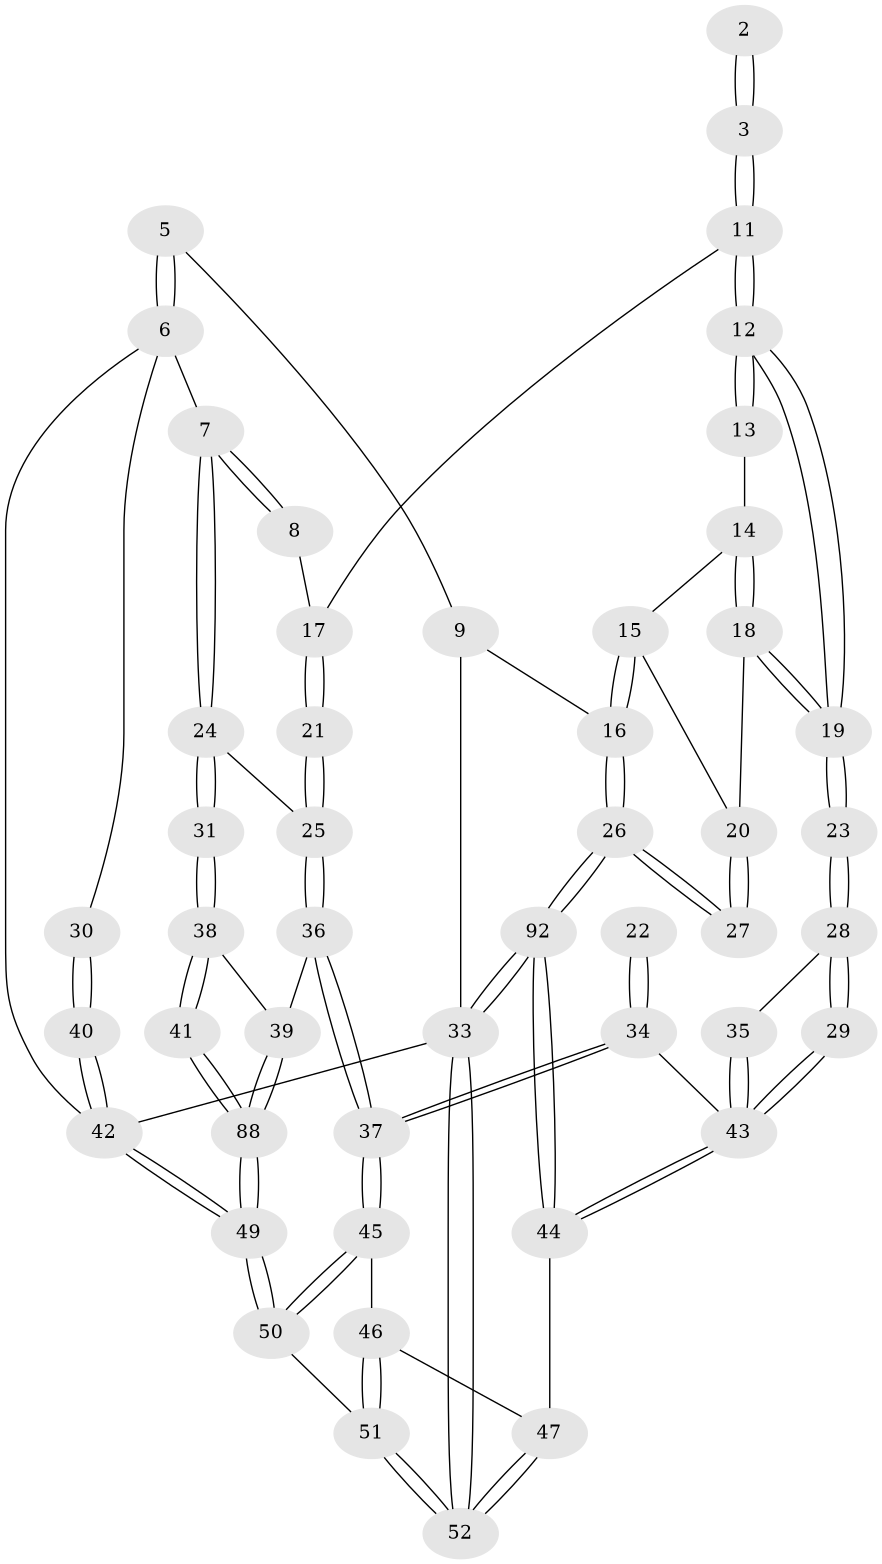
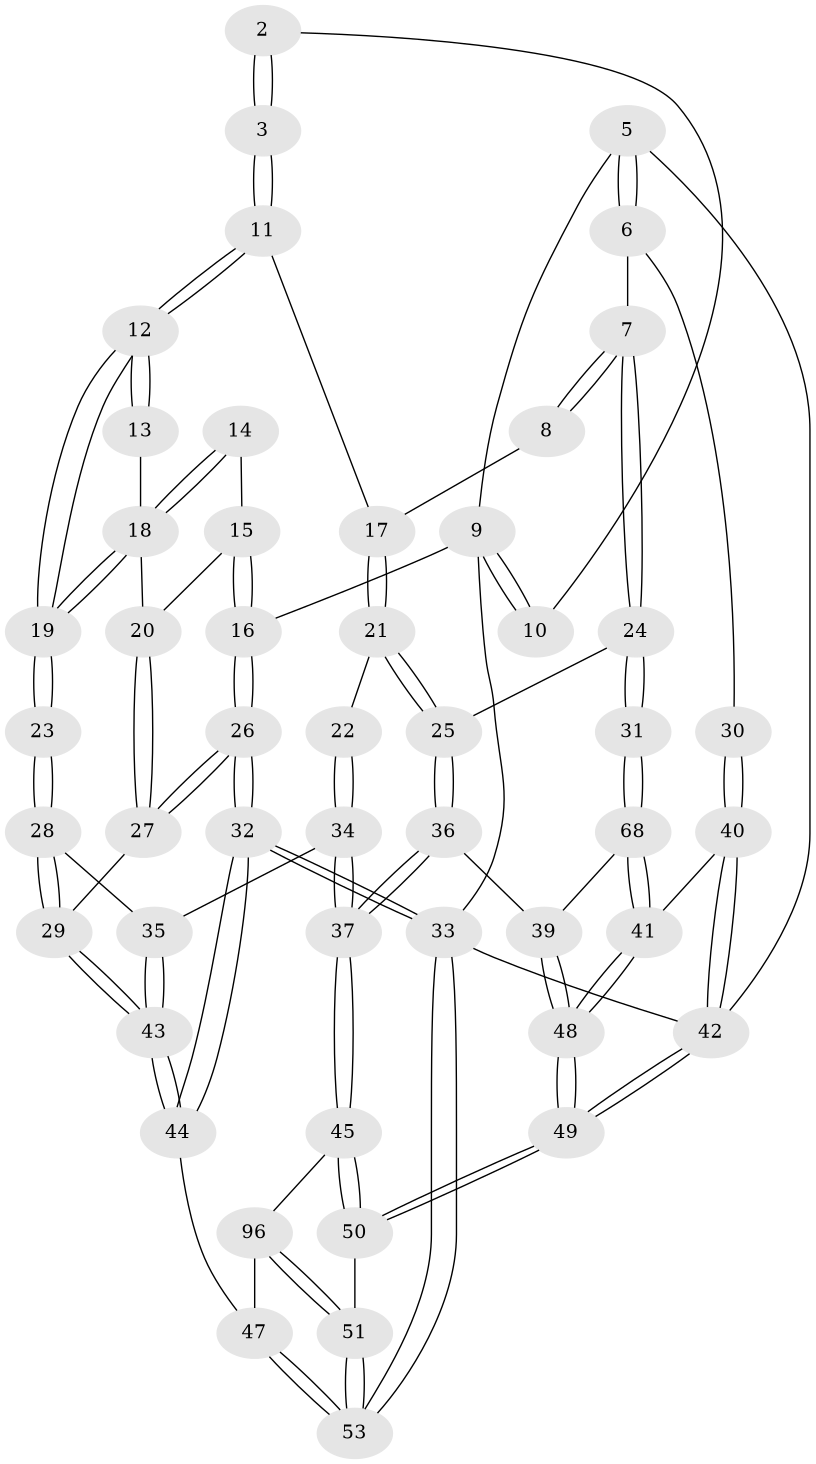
(745, 482) -> (141, 482)
none -> (536, 632)
none -> (360, 682)
(6, 717) -> (810, 566)
none -> (105, 875)
none -> (689, 882)
(206, 932) -> (633, 832)
(539, 932) -> (244, 832)
(689, 1083) -> (256, 879)
(249, 1133) -> (566, 1033)
(372, 1333) -> (255, 1233)
(461, 1534) -> (355, 1433)
